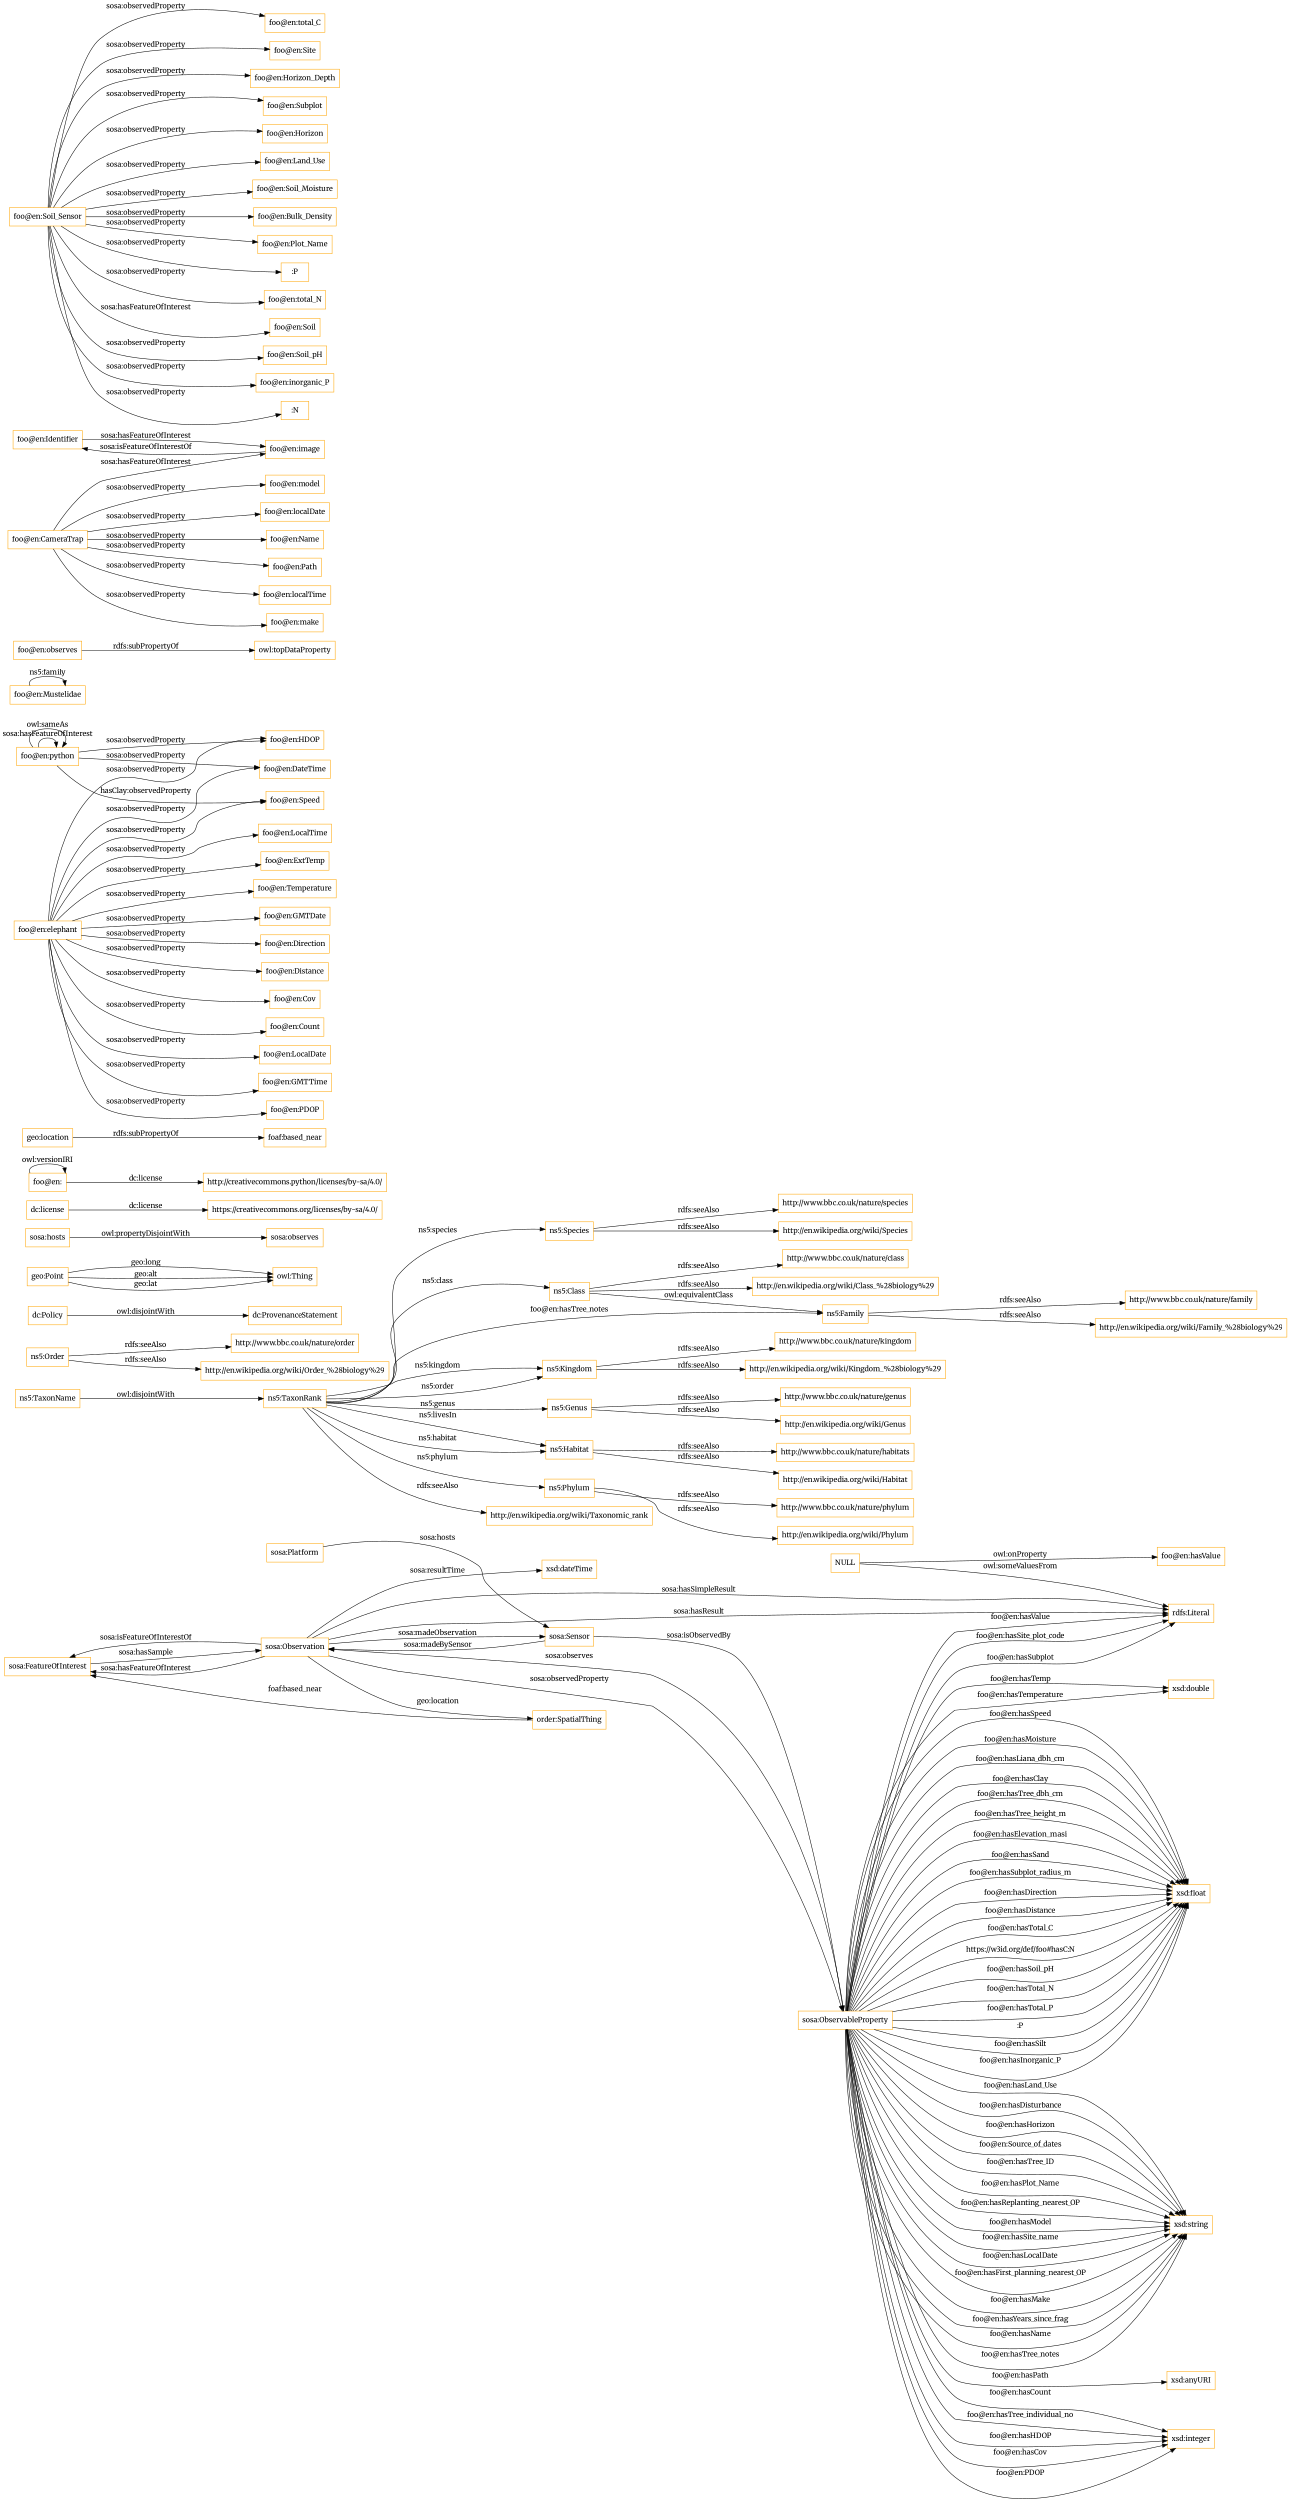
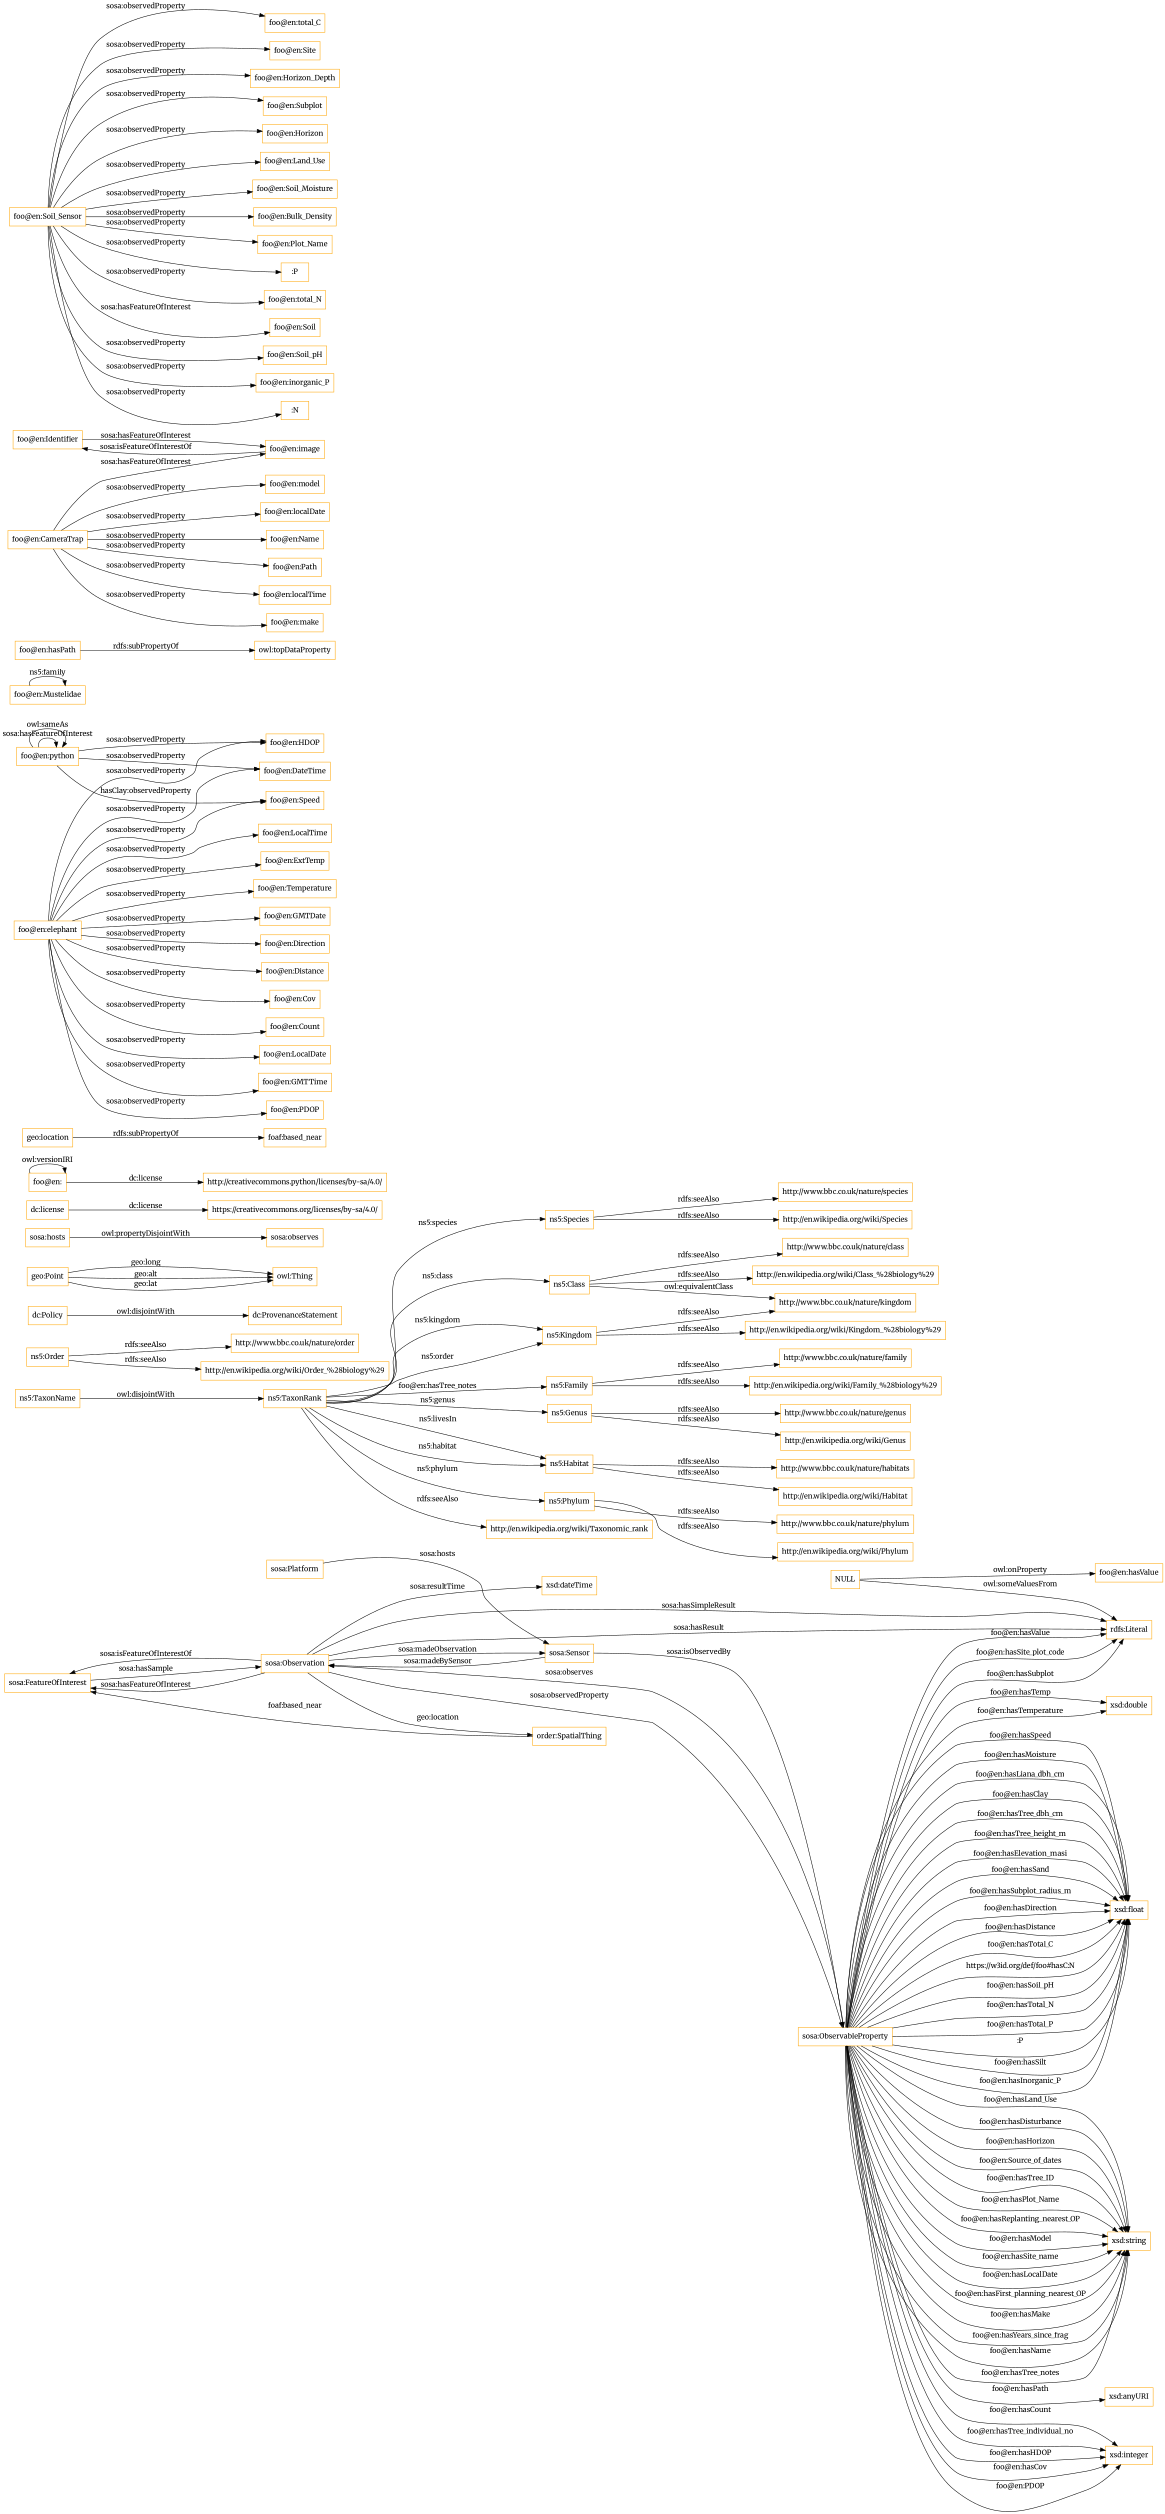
(48, 650) -> (48, 650)
(703, 1303) -> (679, 1292)
